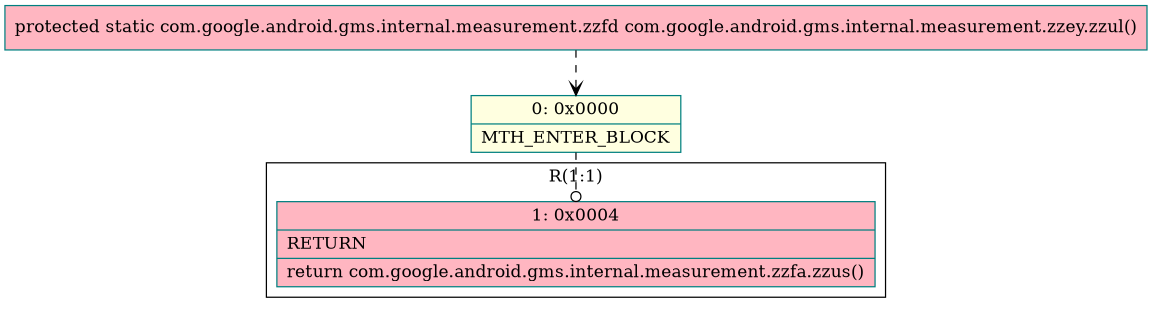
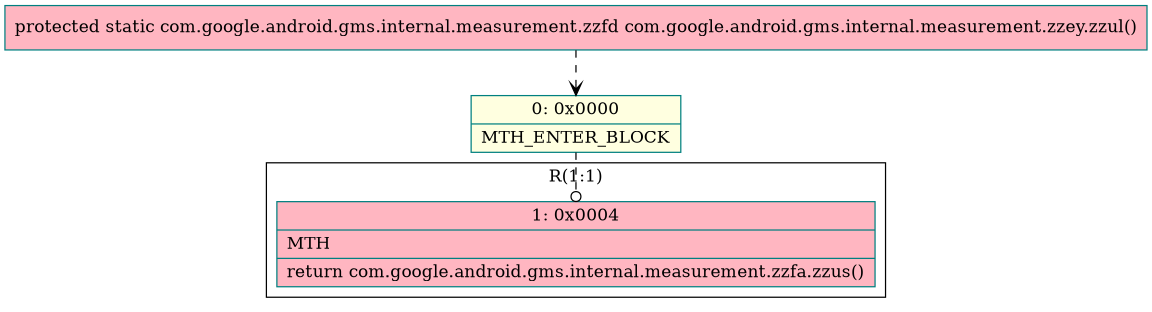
(327, 244) -> (309, 244)
